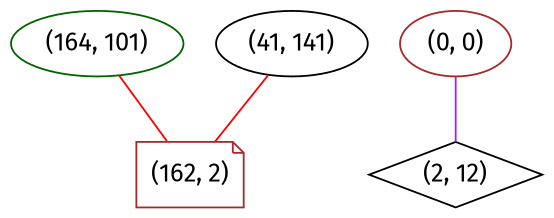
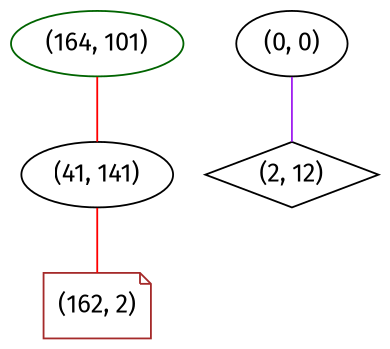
(456, 44) -> (292, 44)
(143, 108) -> (97, 109)
